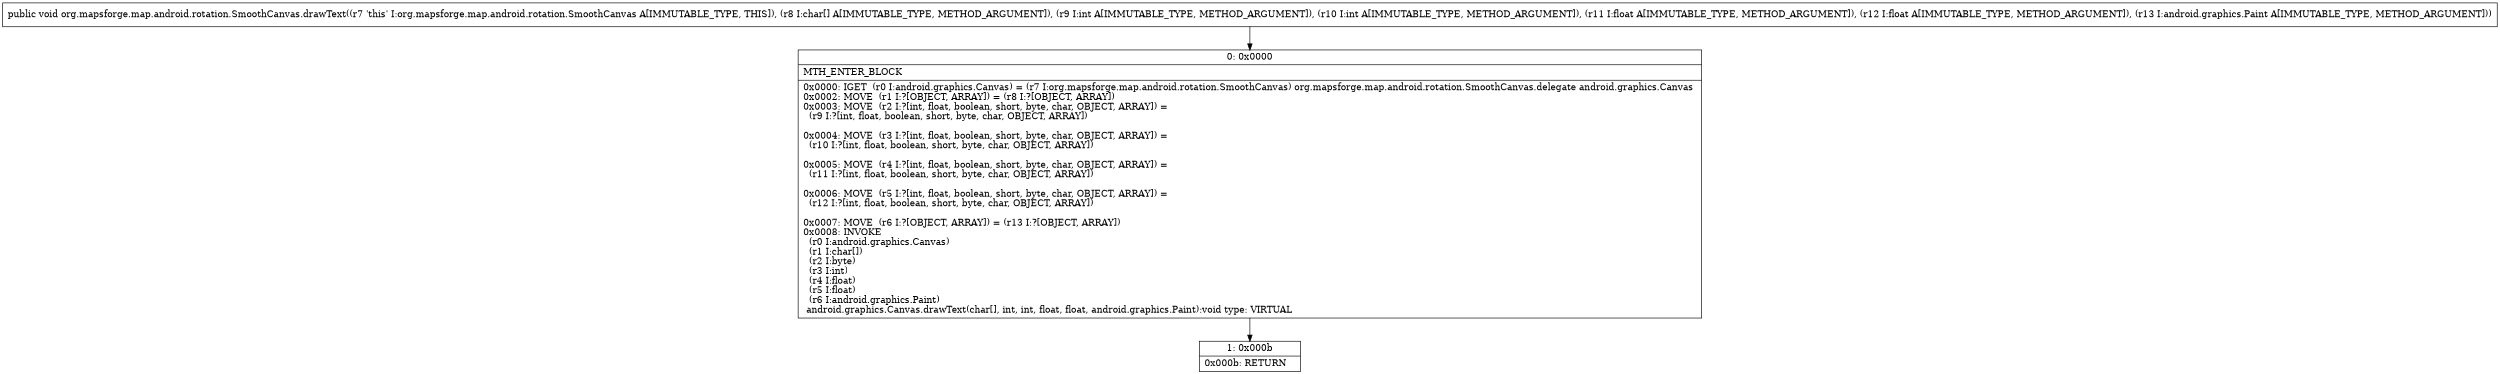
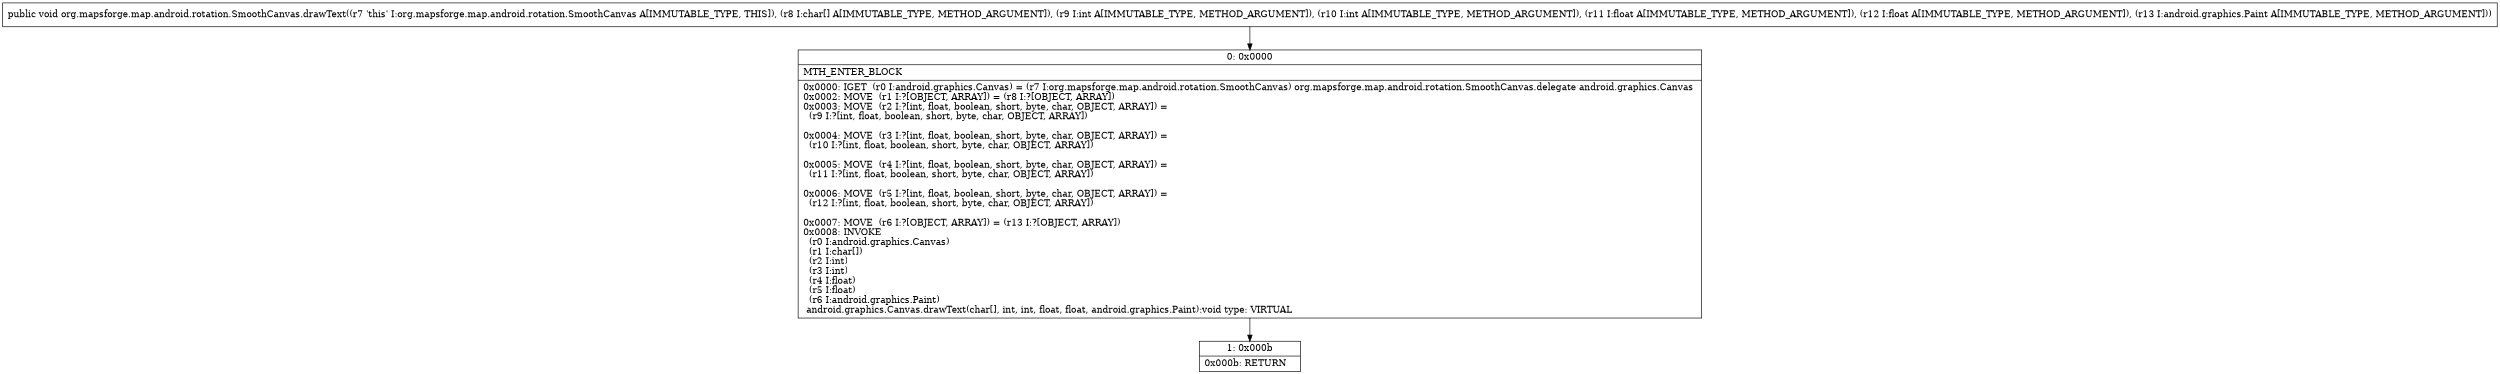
(830, 262) -> (826, 262)
